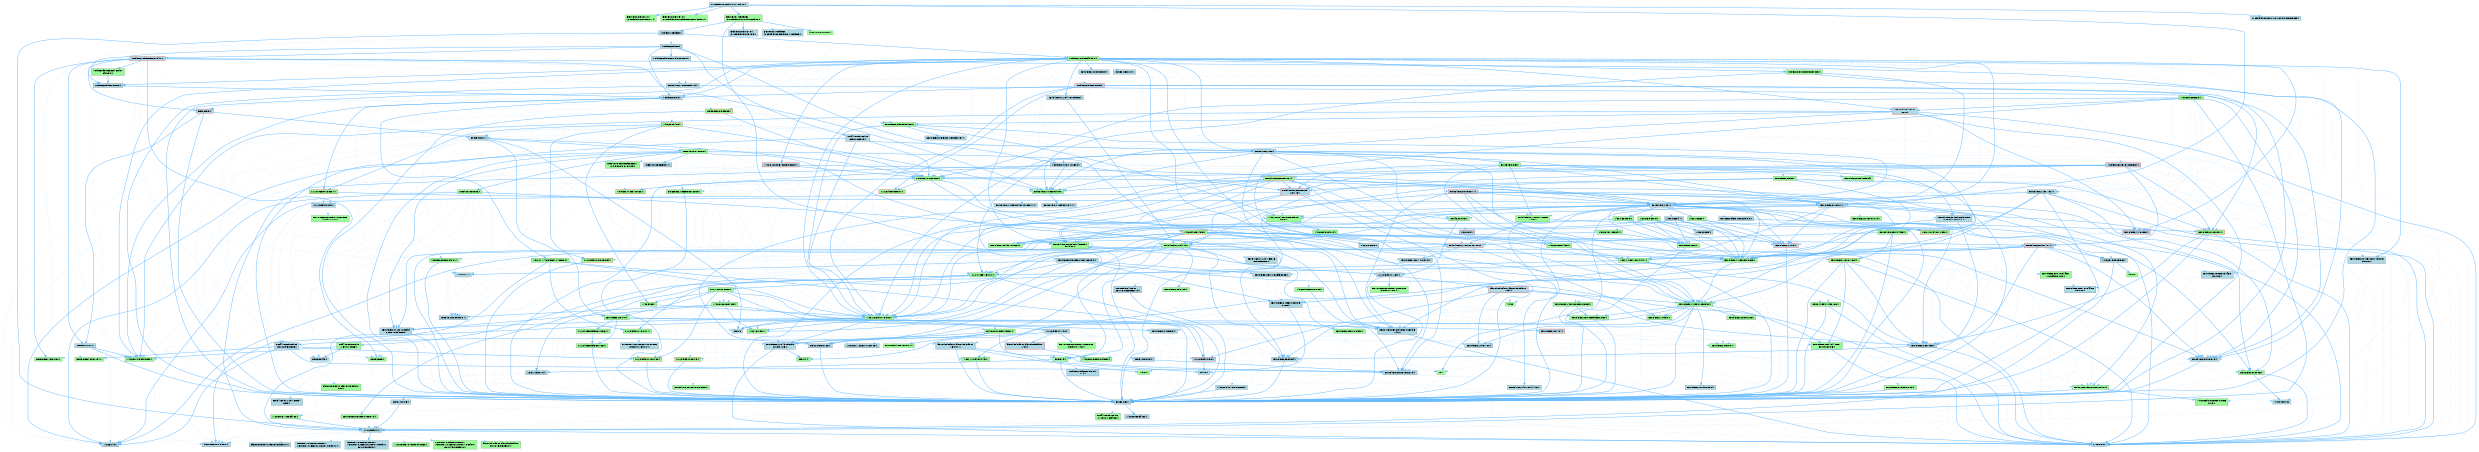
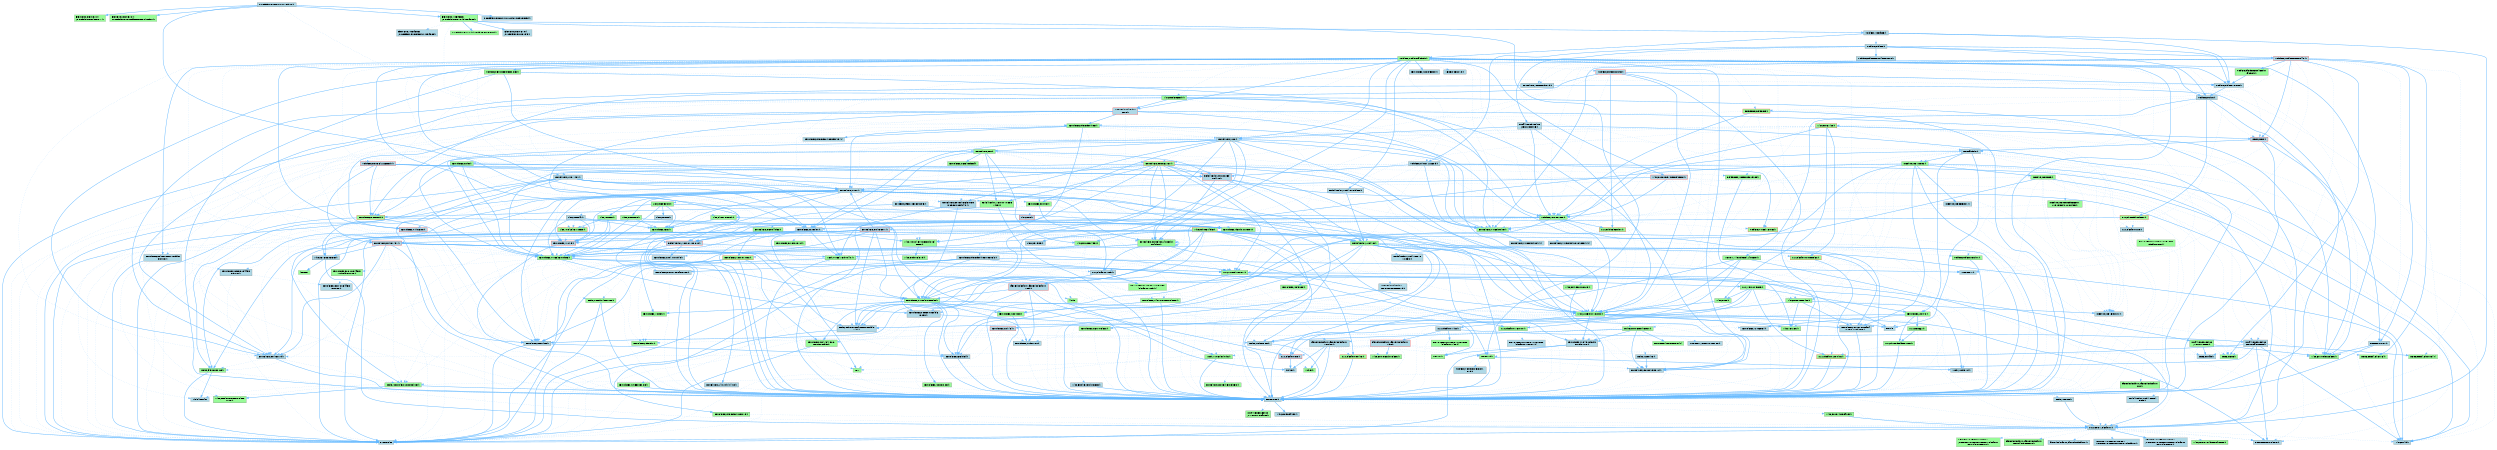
(820, 33) -> (474, 33)
(359, 41) -> (2068, 38)
(880, 92) -> (2021, 80)
(877, 103) -> (1702, 95)
(457, 137) -> (2043, 132)
(1525, 172) -> (1292, 215)
none -> (2073, 181)
(1414, 183) -> (1054, 190)
(1459, 219) -> (1039, 204)
(2078, 224) -> (457, 206)
(884, 257) -> (1302, 259)
(1262, 260) -> (1407, 258)
(1589, 318) -> (1011, 314)
(593, 331) -> (1917, 329)
(640, 346) -> (1526, 343)
(244, 385) -> (2262, 392)
(1547, 386) -> none
(1700, 387) -> none
(1341, 389) -> none
(372, 430) -> (2101, 428)
(2362, 434) -> (145, 432)
